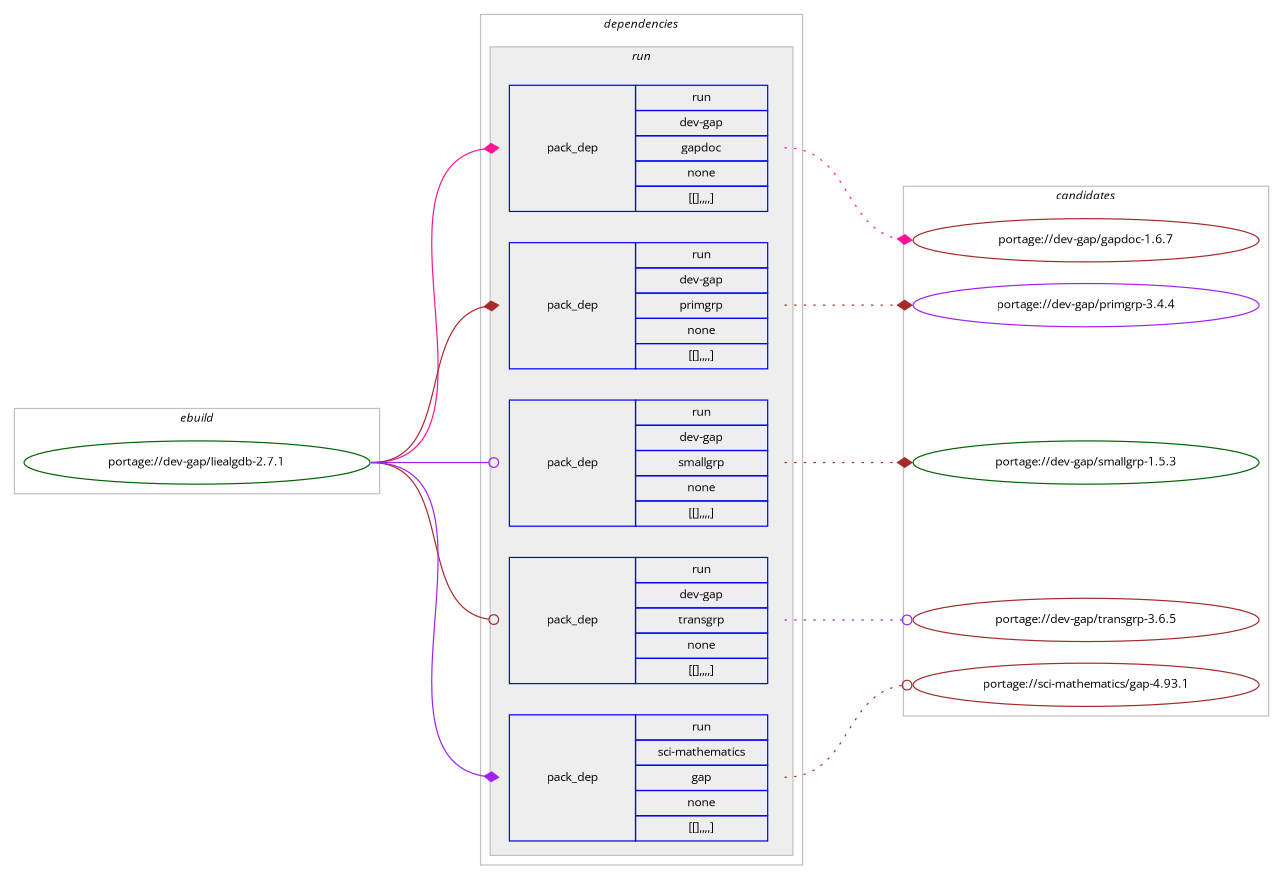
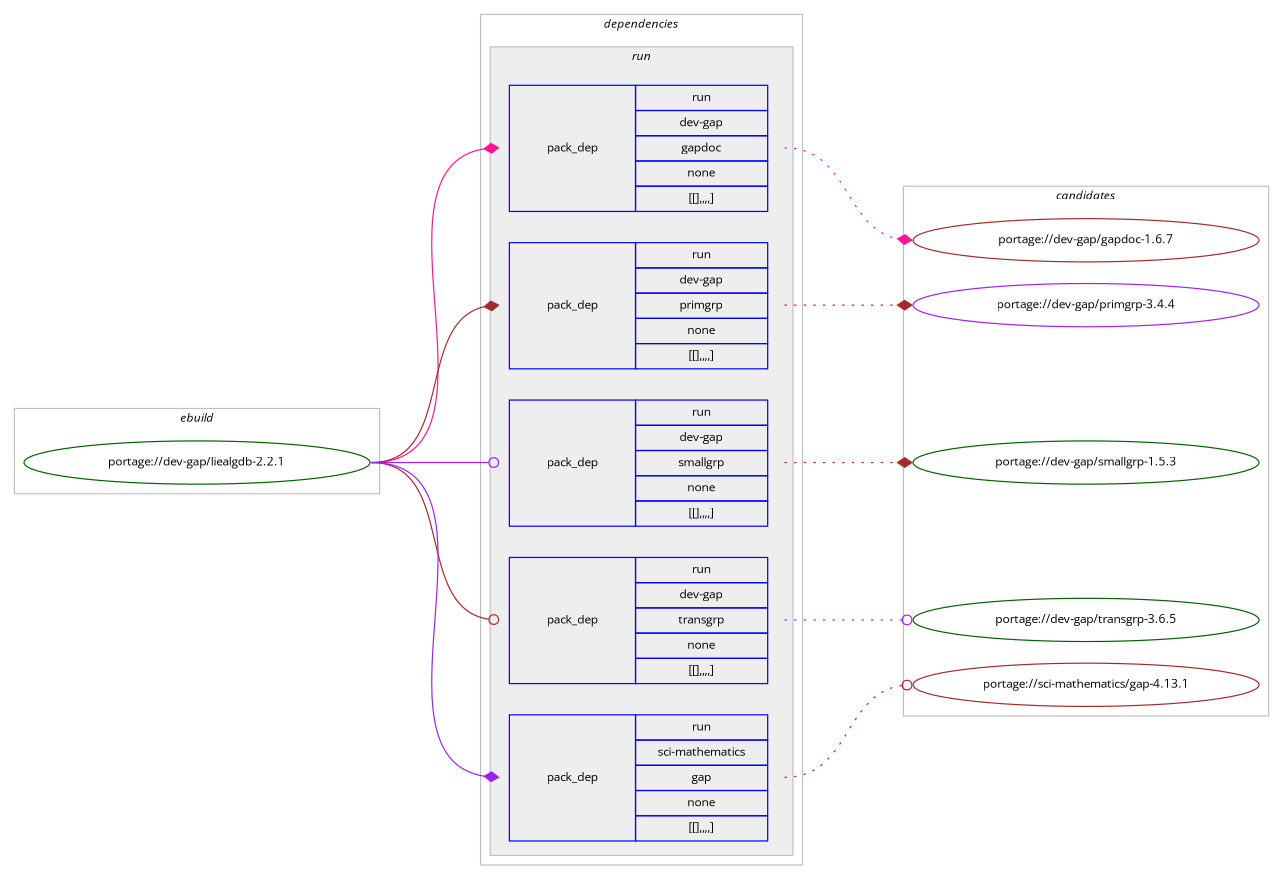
(197, 463) -> (197, 463)
(1086, 620) -> (1086, 620)
(1086, 685) -> (1086, 685)
